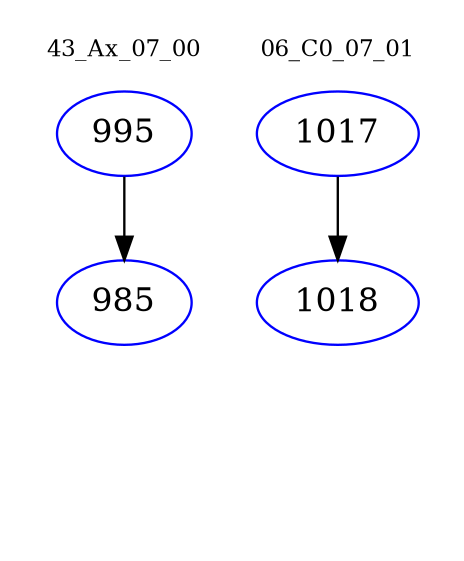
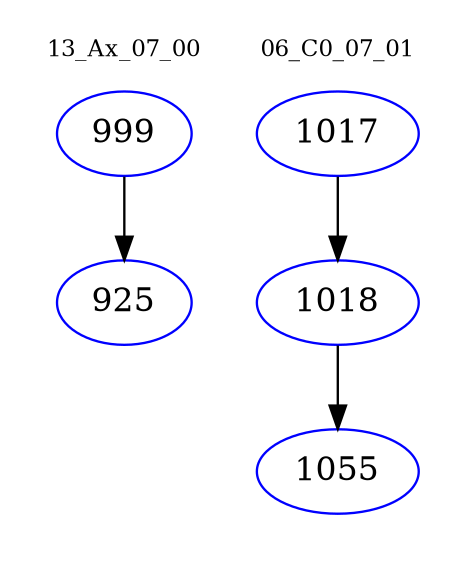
(124, 50) -> (124, 50)
(124, 134) -> (124, 134)
(124, 303) -> (124, 303)
none -> (338, 472)
